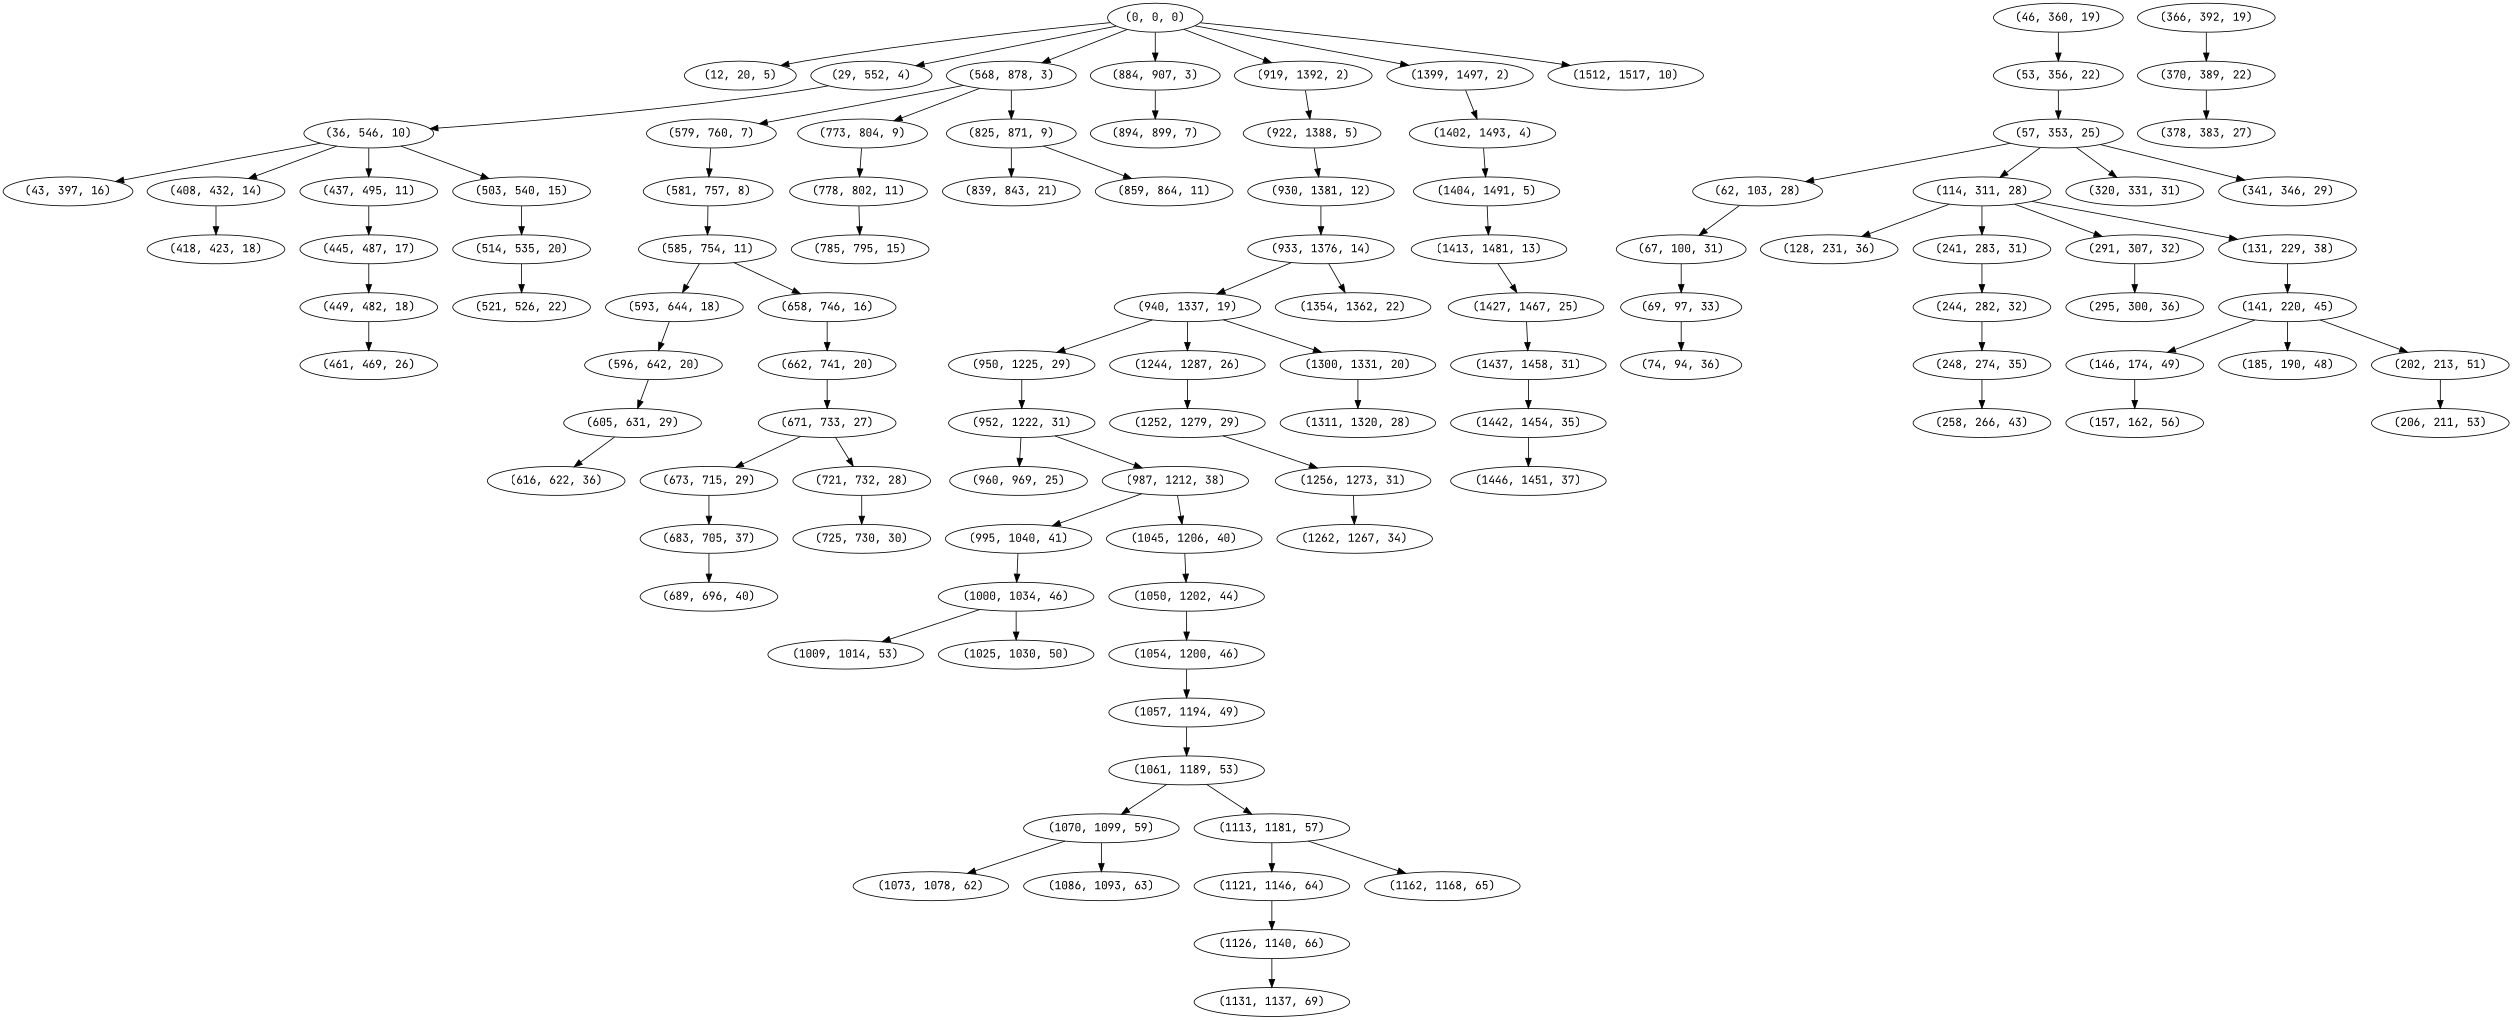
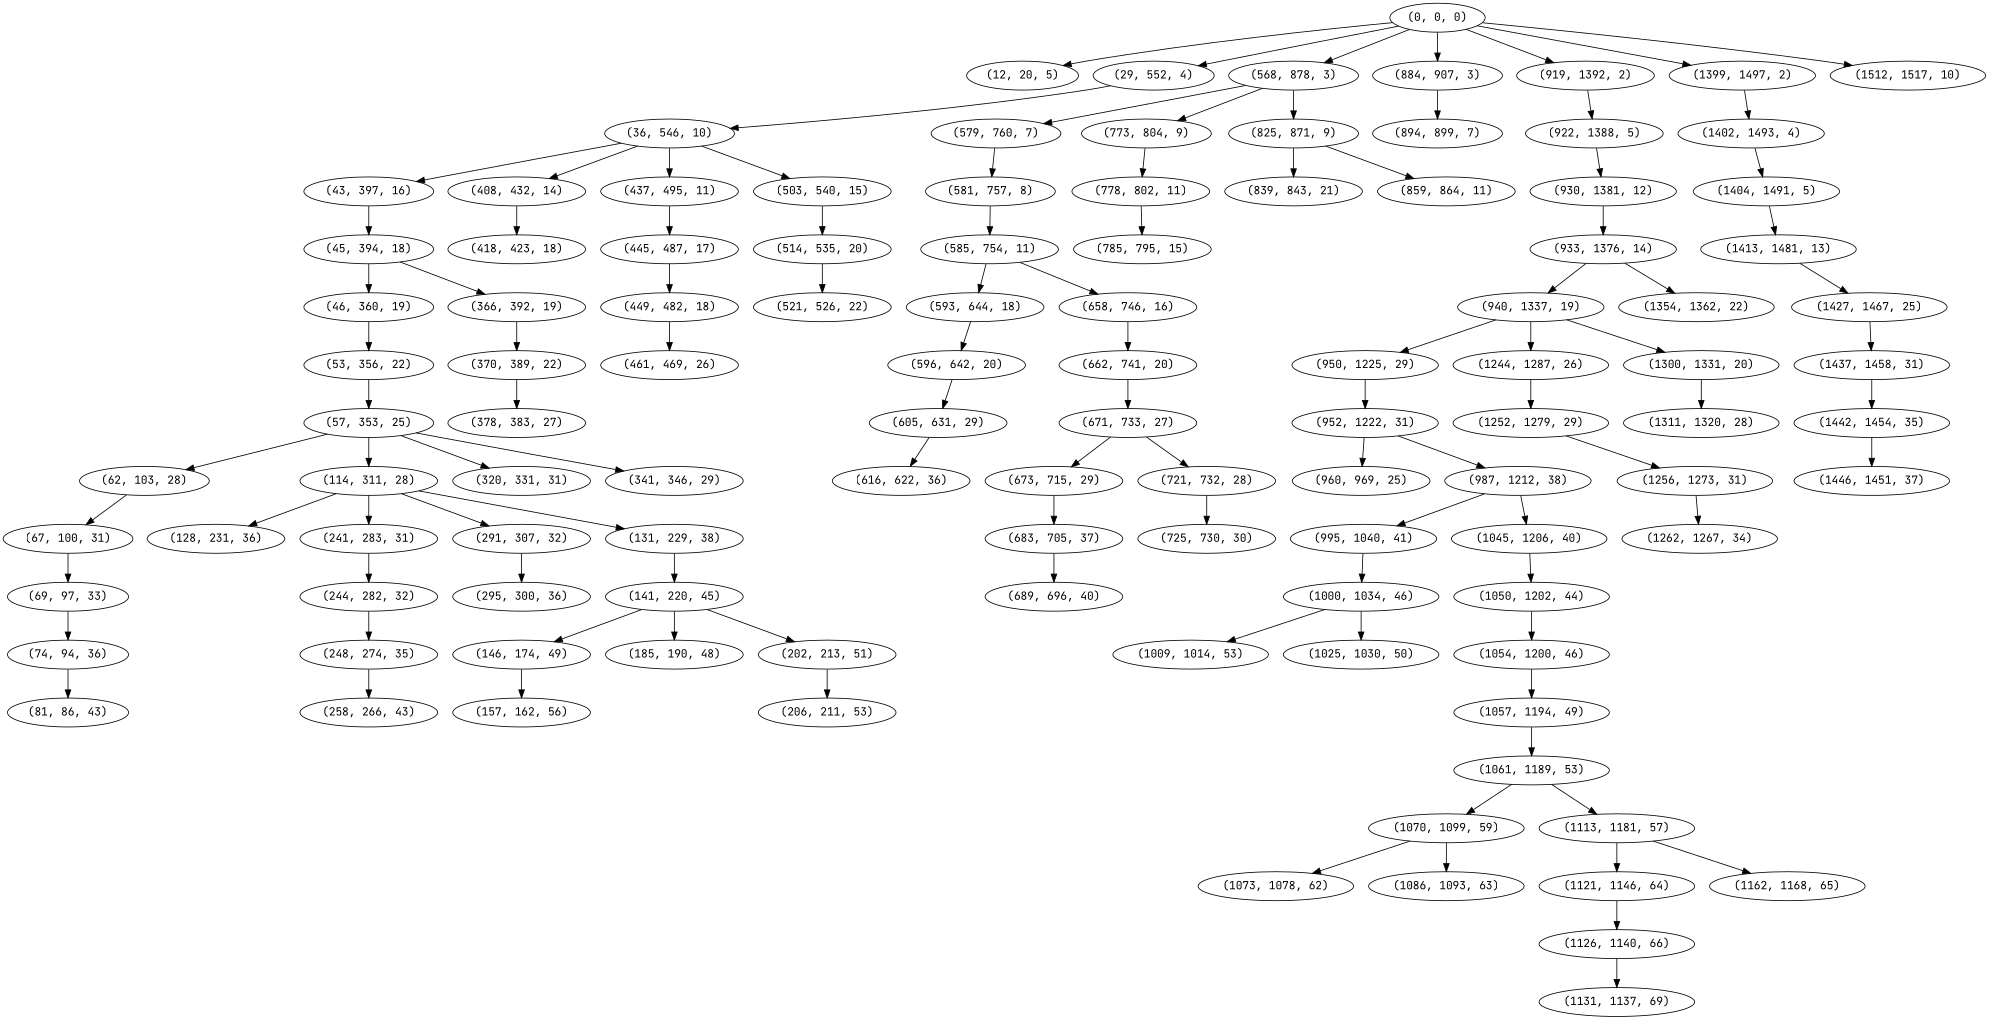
none -> (369, 249)
none -> (68, 712)
